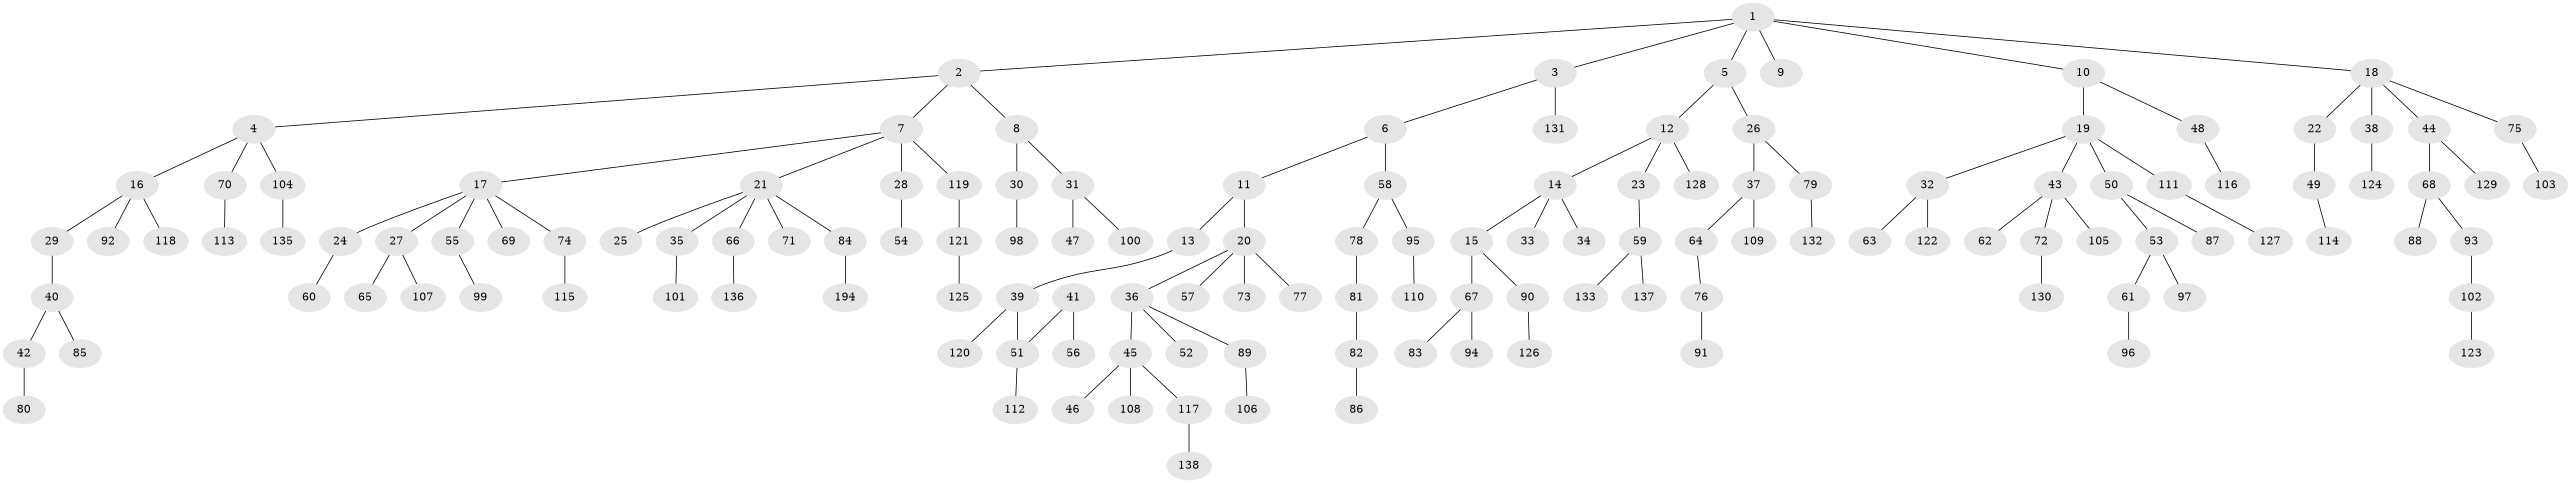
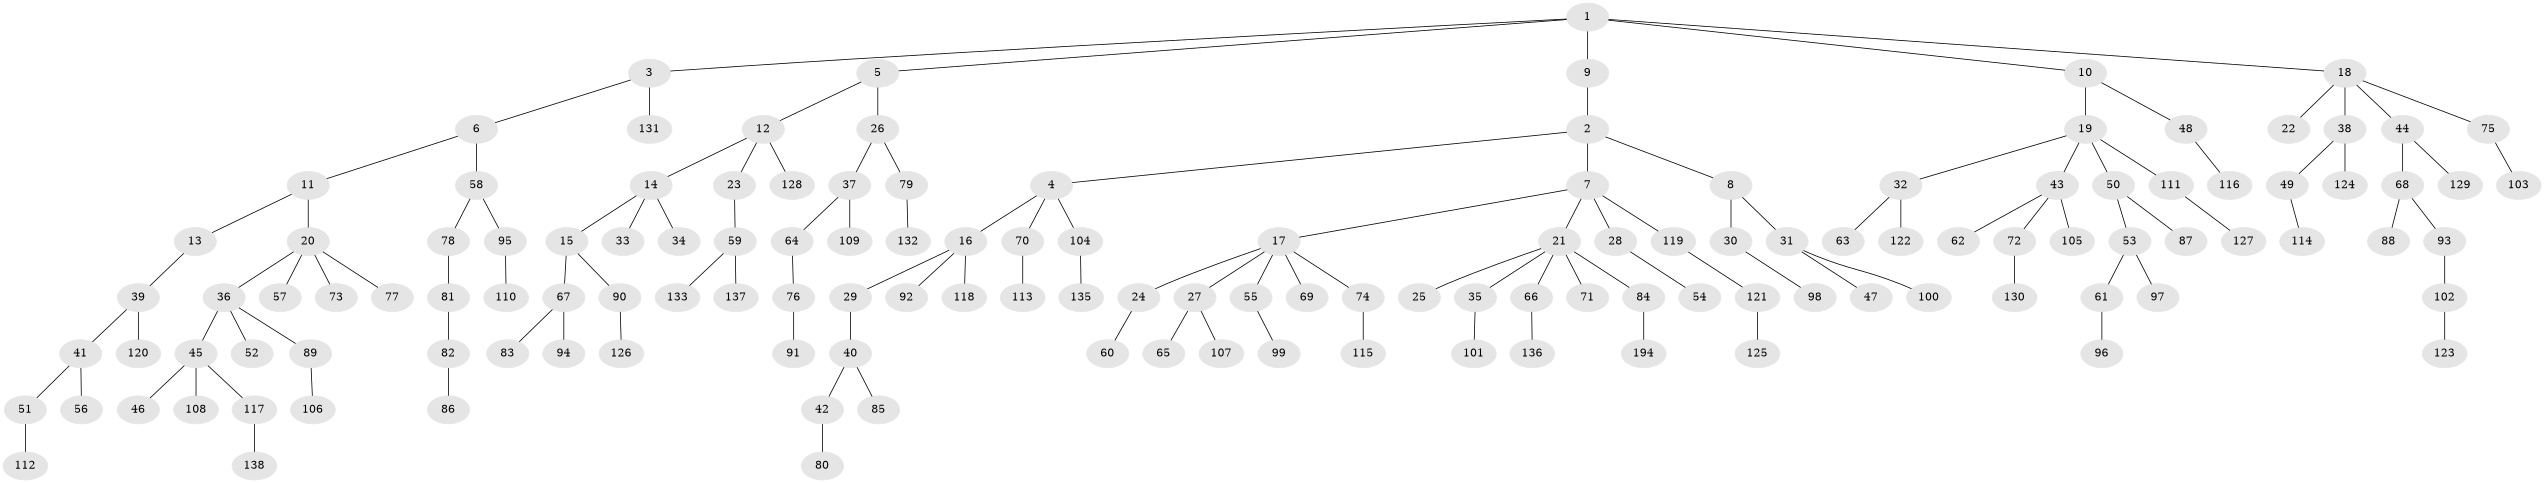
(1356, 45) -> (1588, 101)
(2315, 157) -> (2316, 157)
(1018, 326) -> (110, 326)
